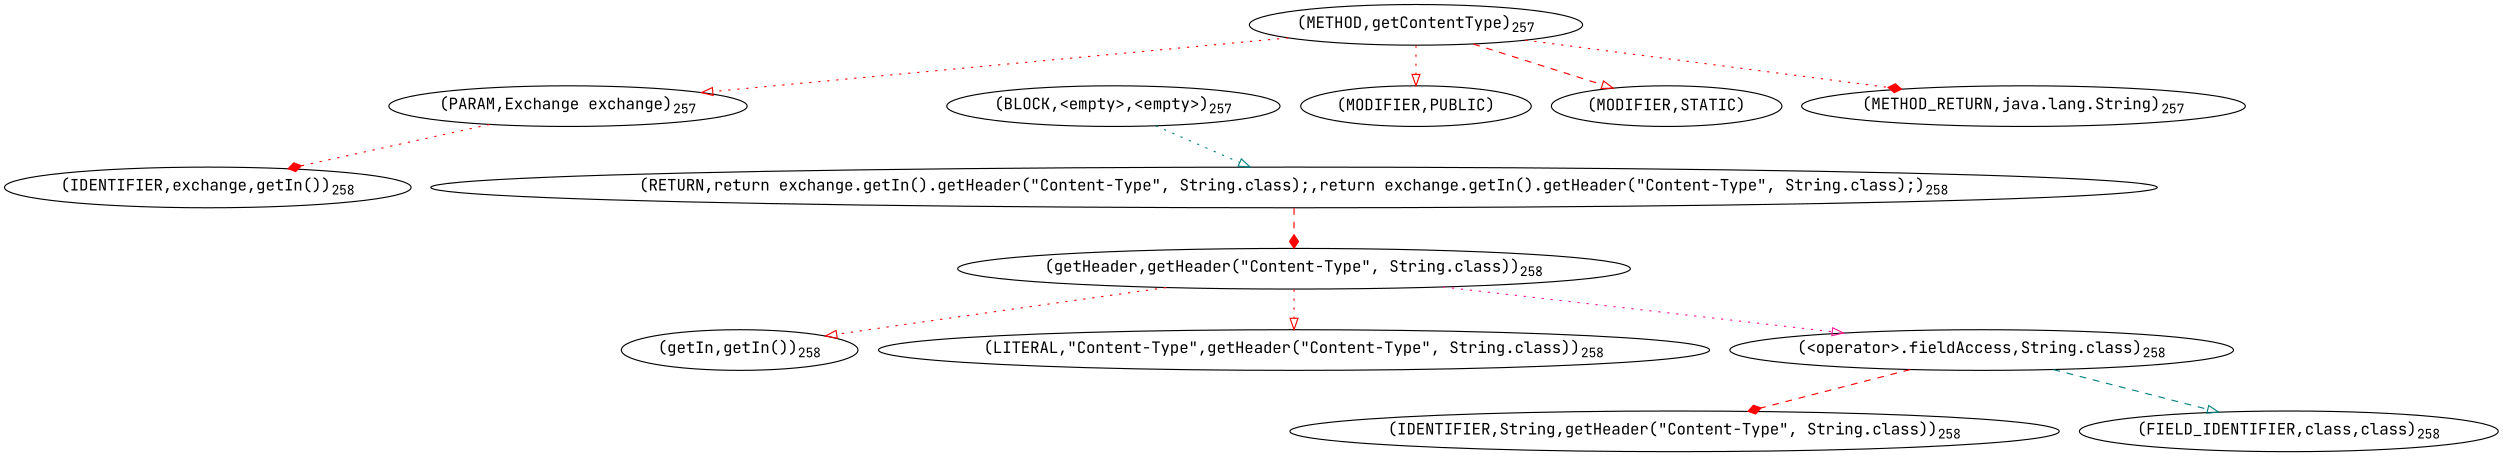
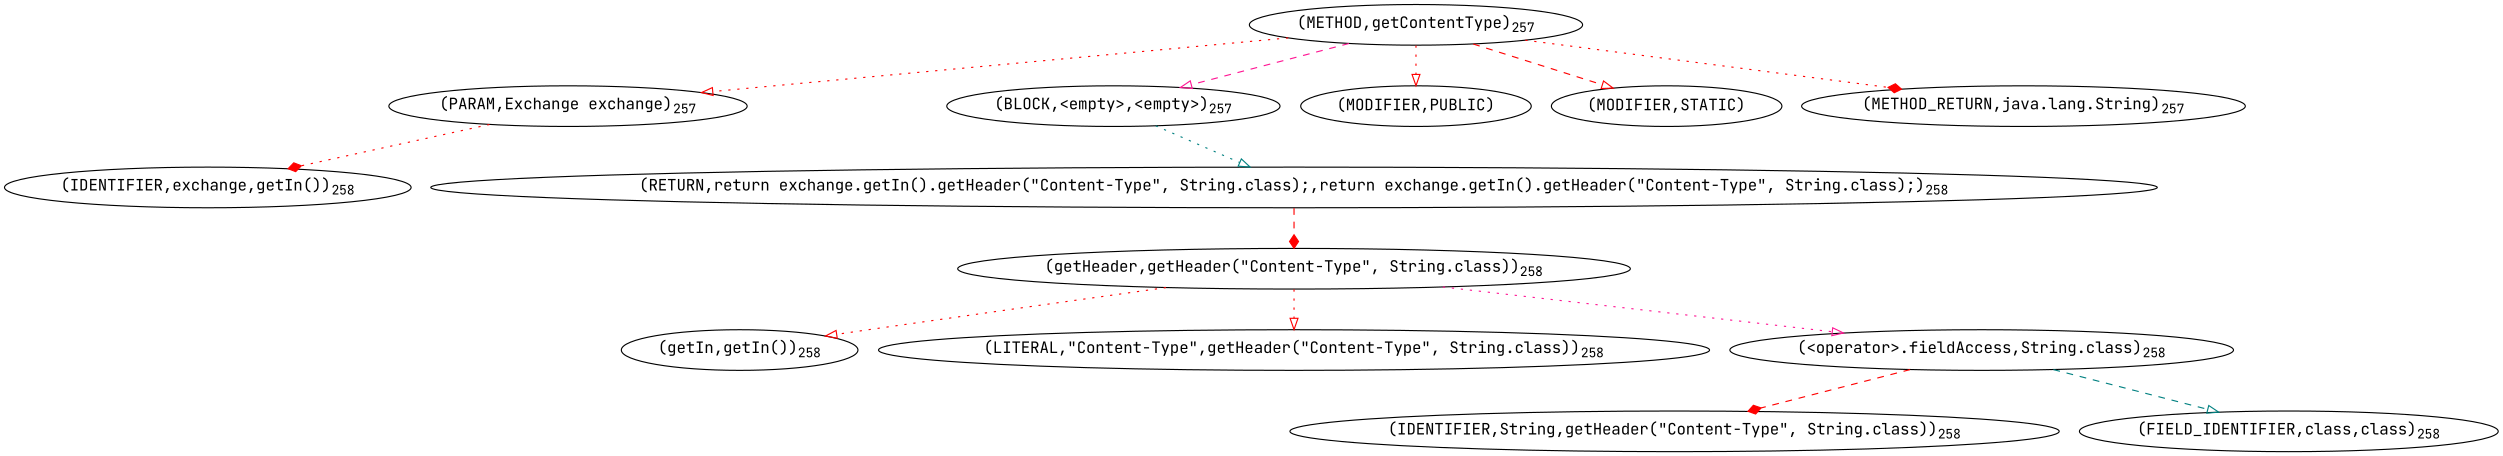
none -> (1270, 64)
